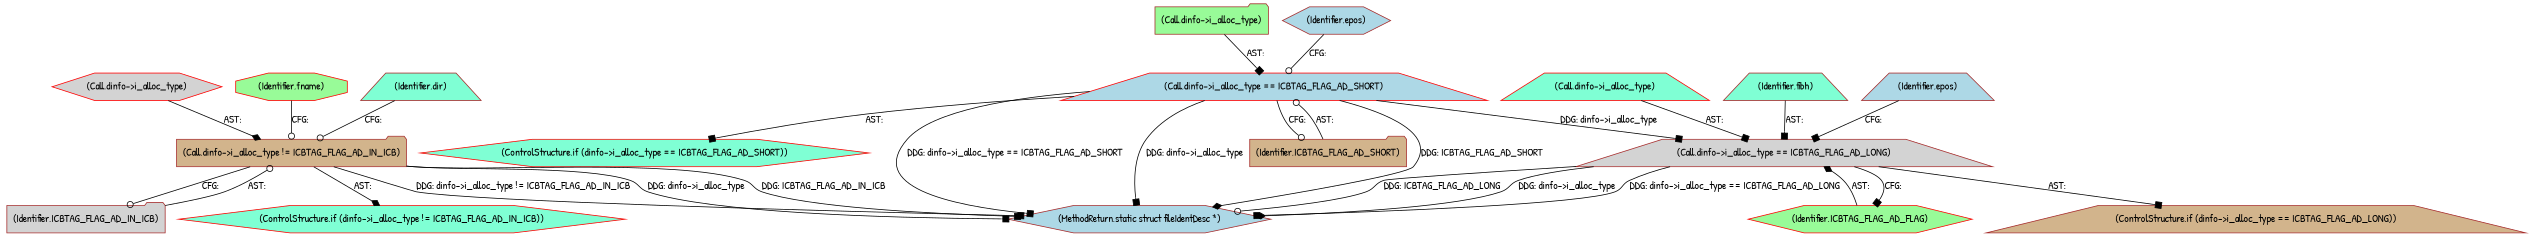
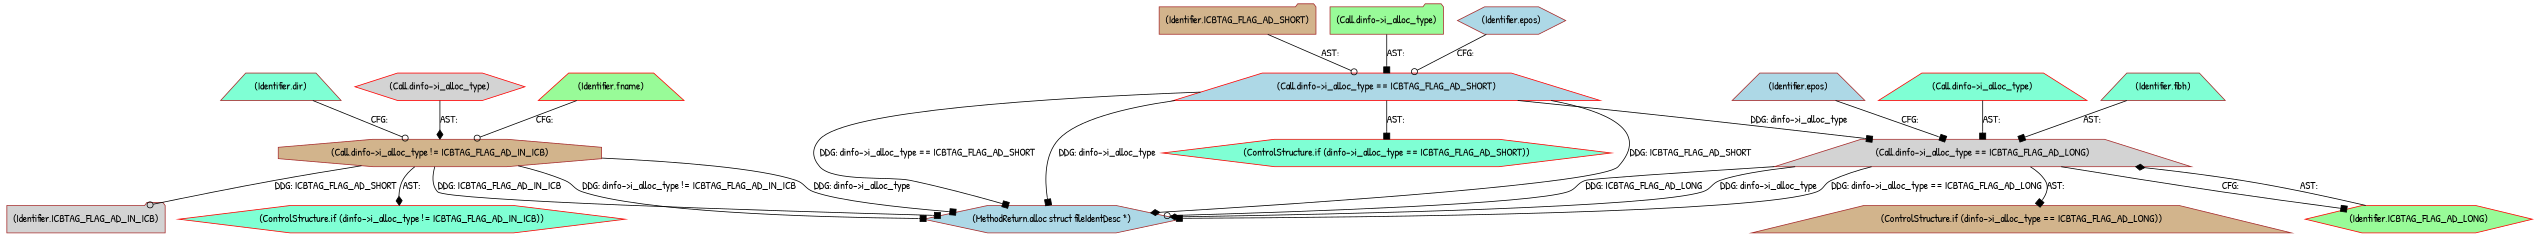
(292, 87) -> (611, 87)
(1285, 120) -> none
(292, 153) -> (440, 153)
(212, 186) -> (336, 186)
(218, 194) -> none
(1139, 219) -> (1052, 219)
(1860, 219) -> (2419, 219)
